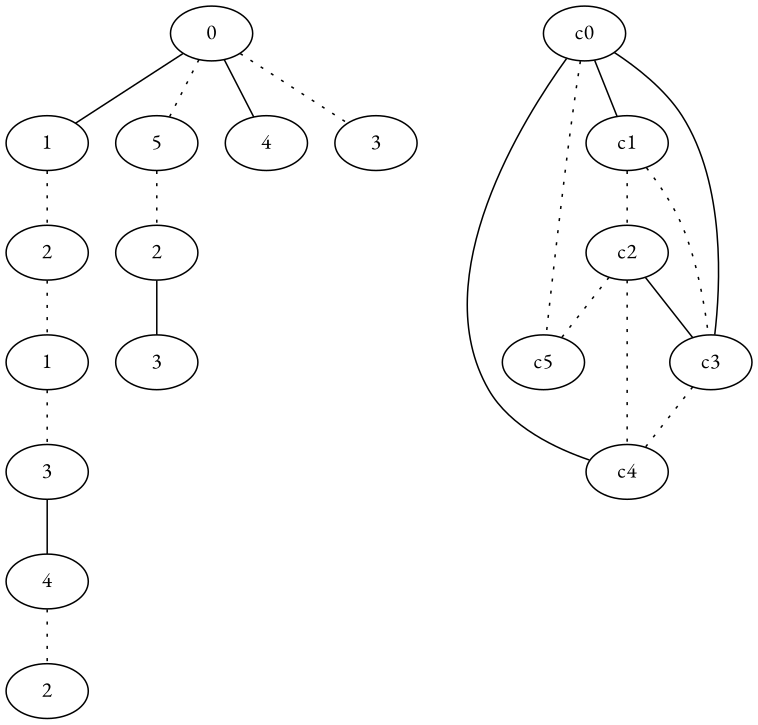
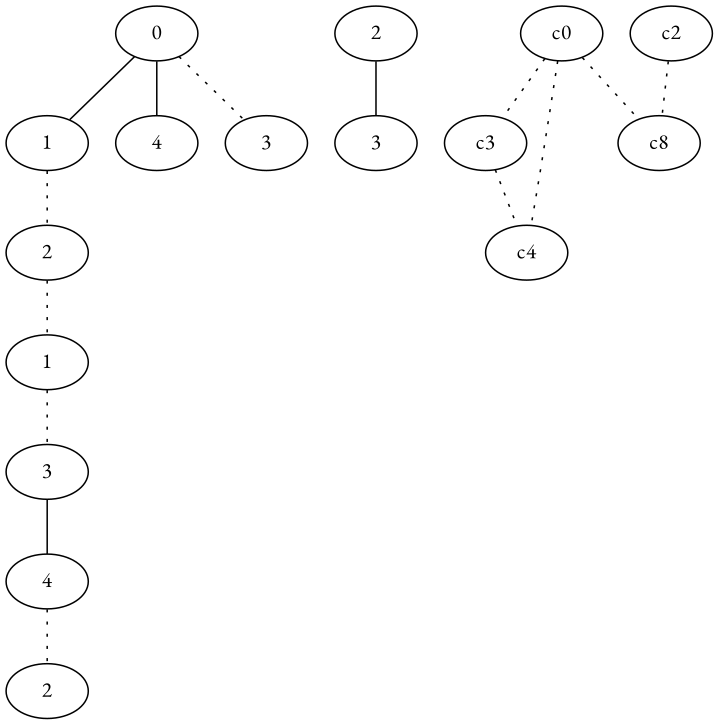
(157, 143) -> none
(627, 143) -> none
(707, 176) -> (524, 88)
(470, 277) -> (545, 143)
(669, 308) -> none
(543, 362) -> (659, 143)
(627, 362) -> none
